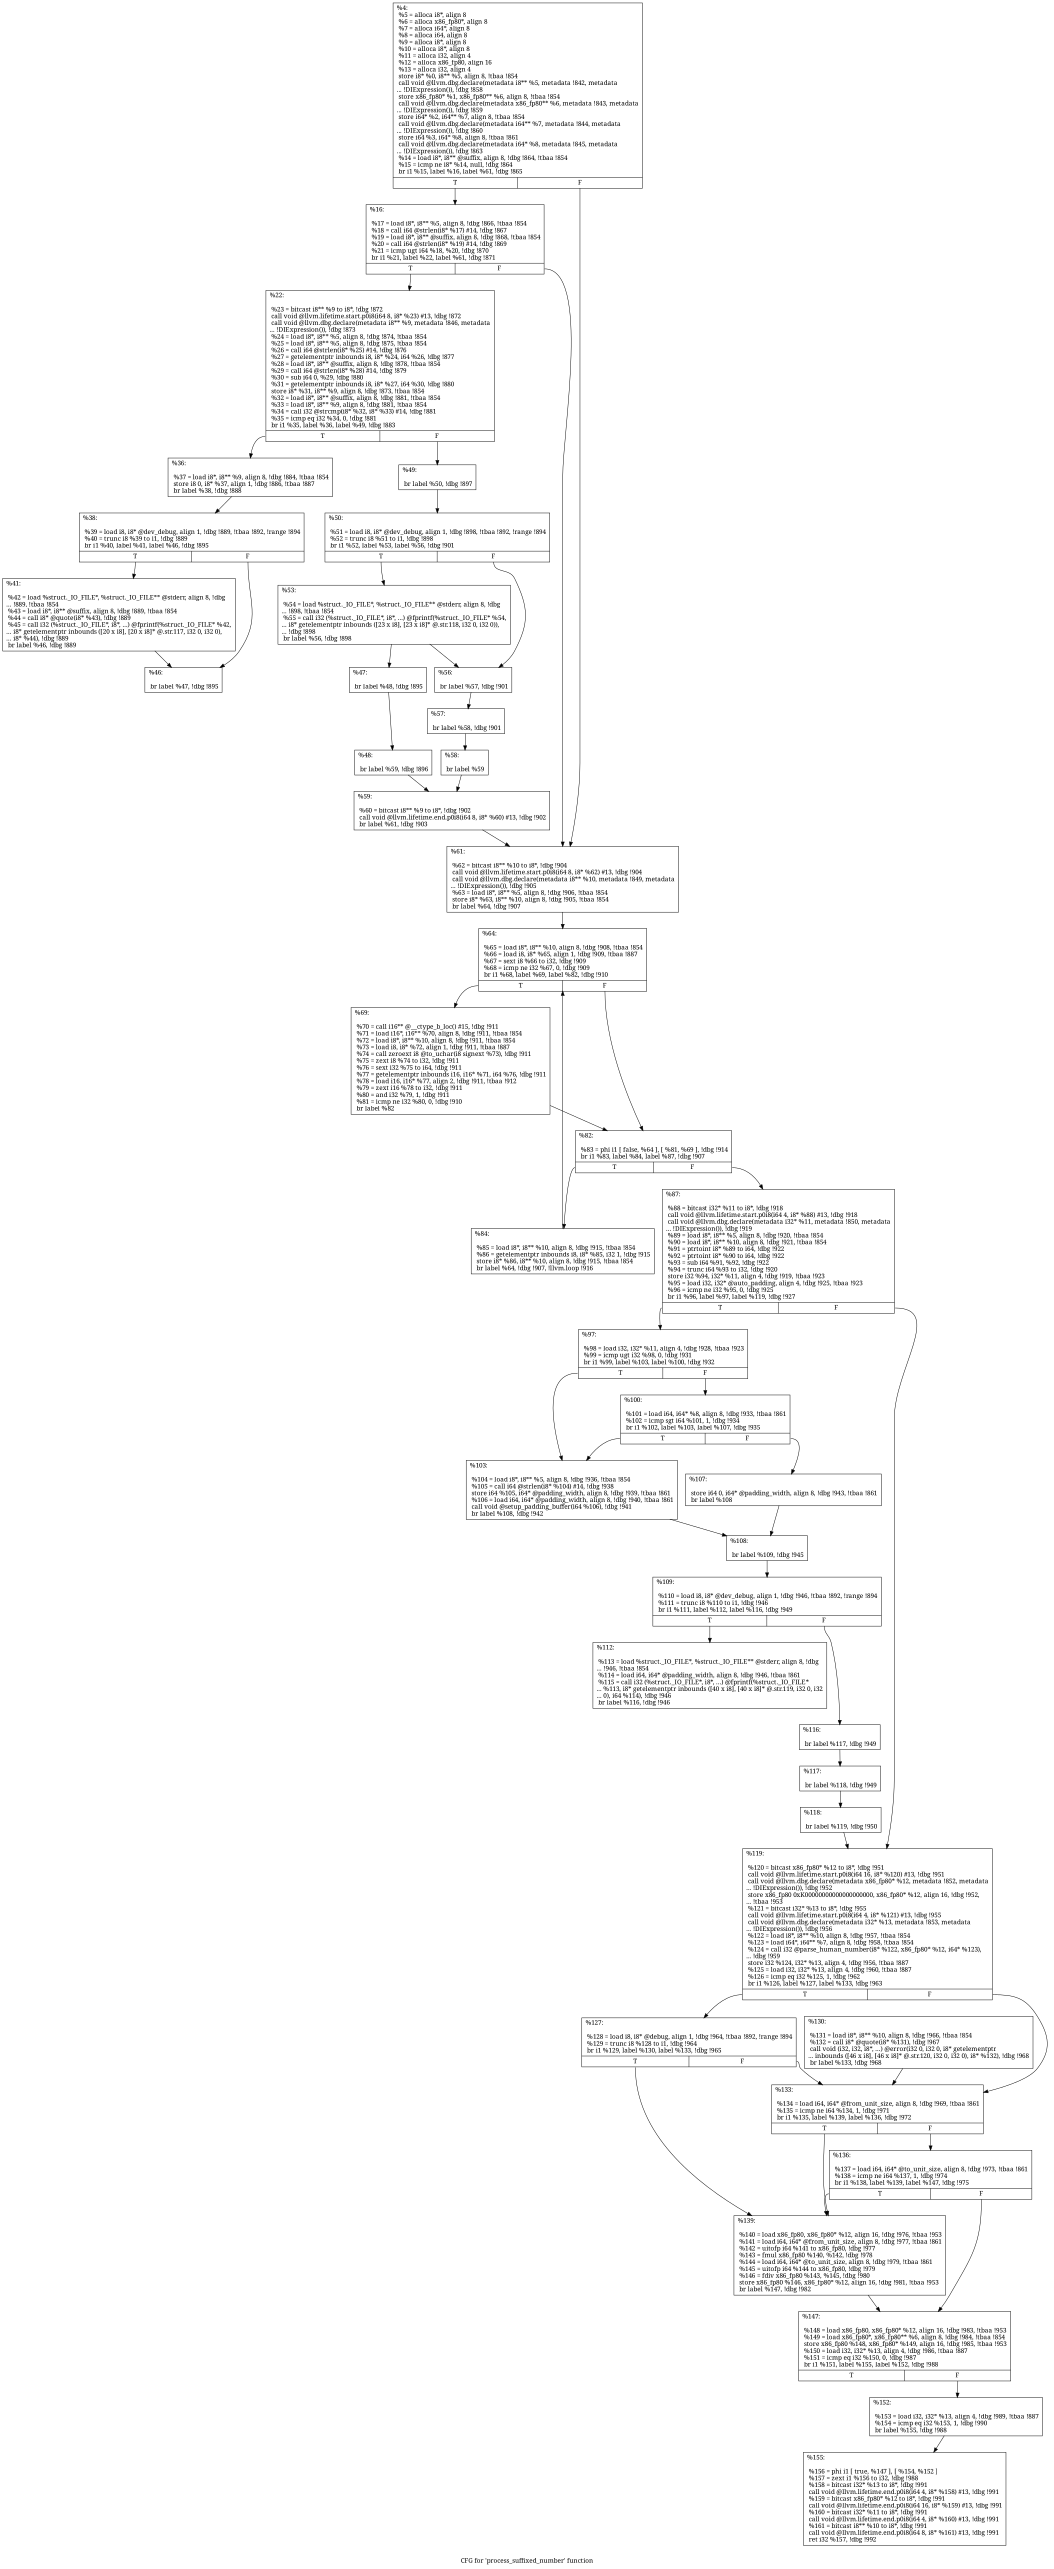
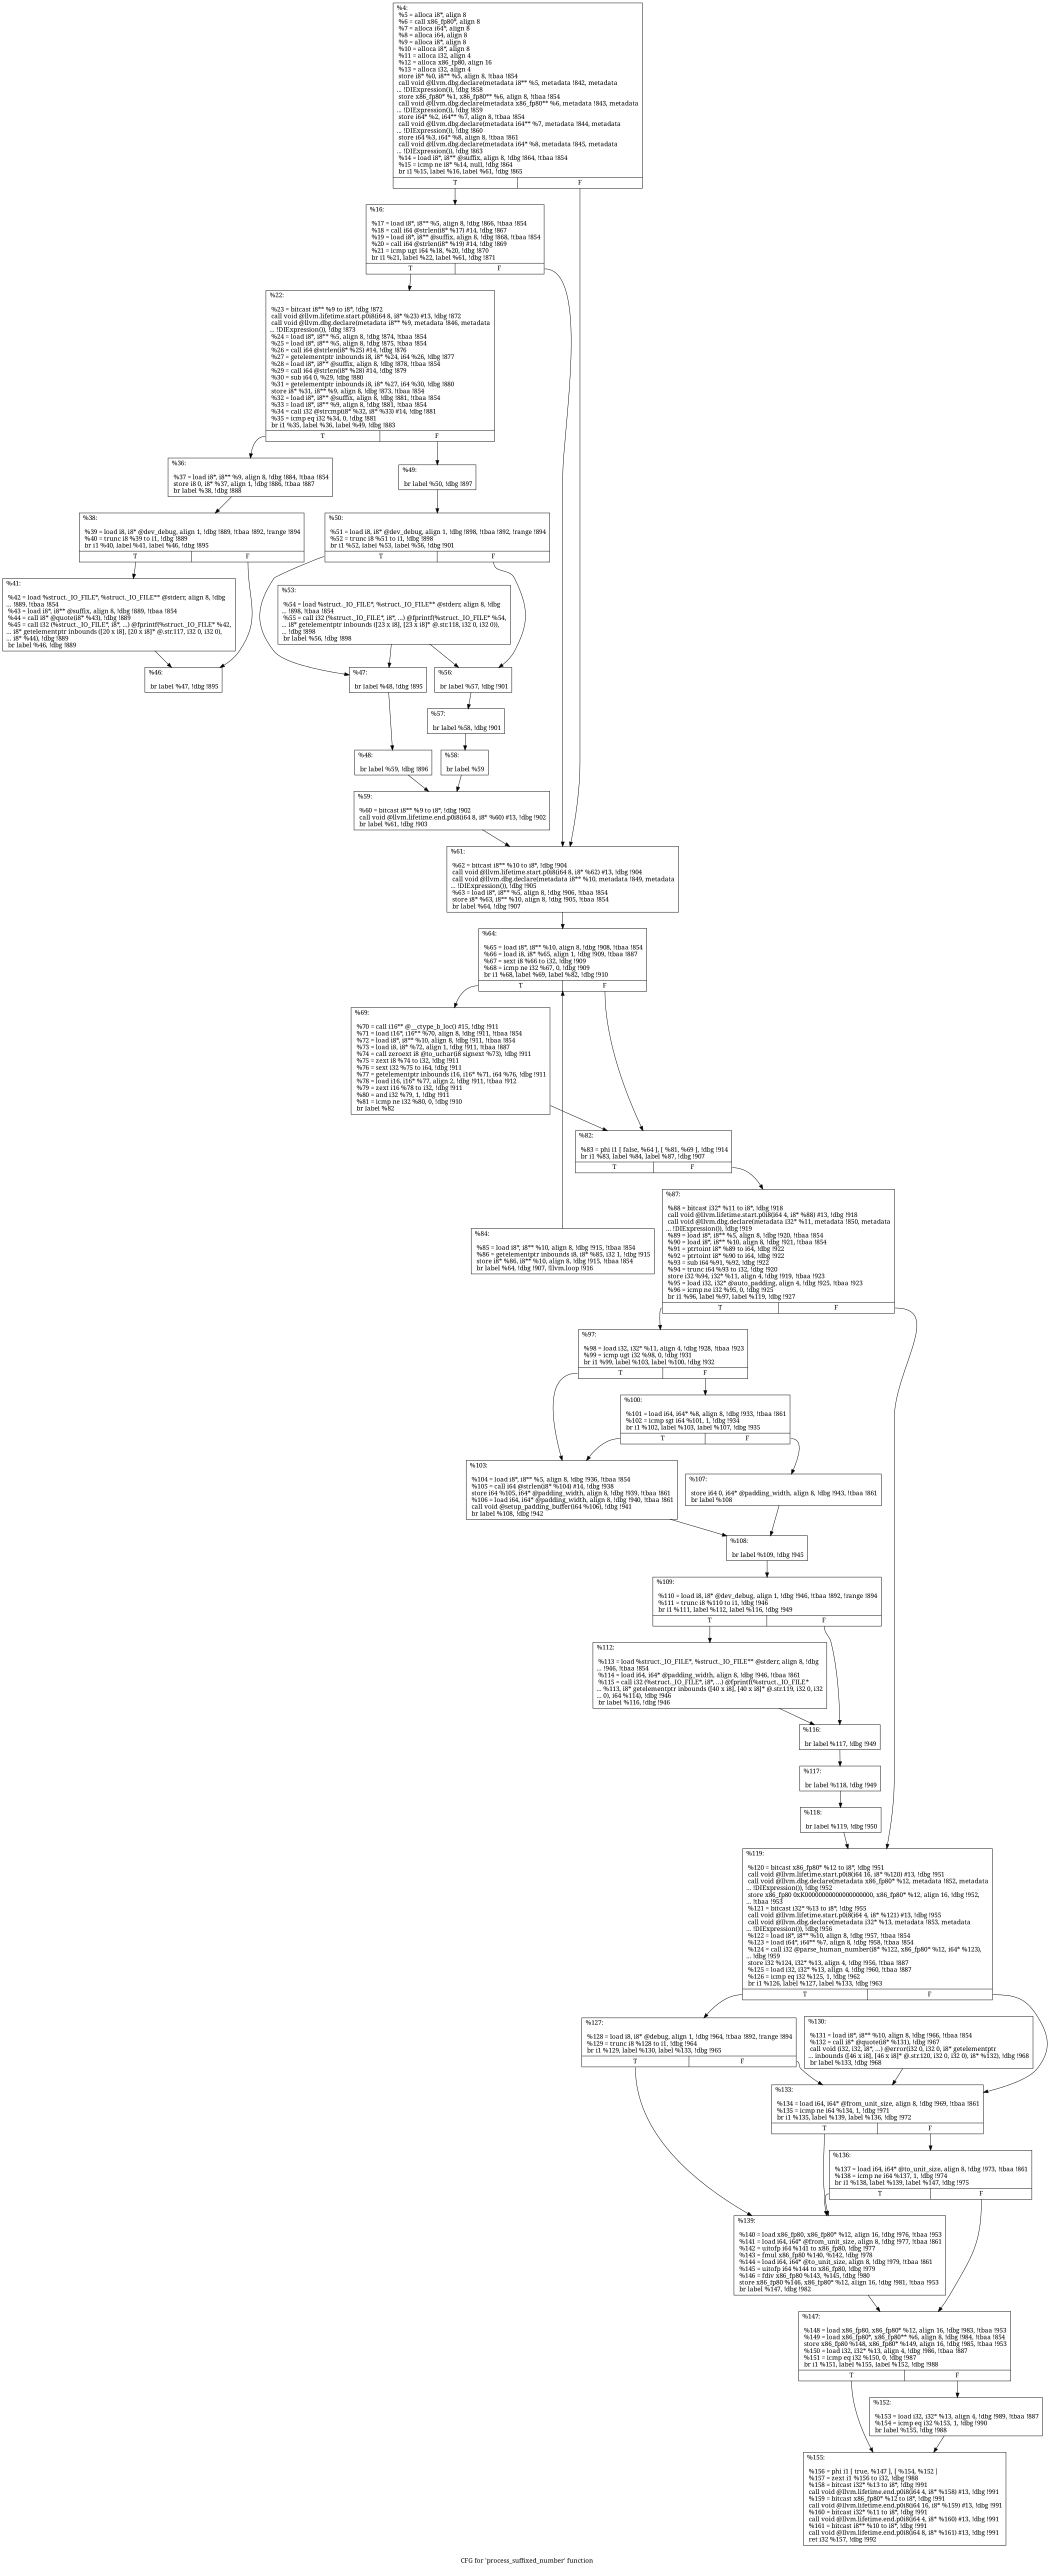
(442, 22) -> (438, 22)
(382, 571) -> (261, 625)
(567, 1195) -> none
none -> (795, 1716)
none -> (857, 2416)
